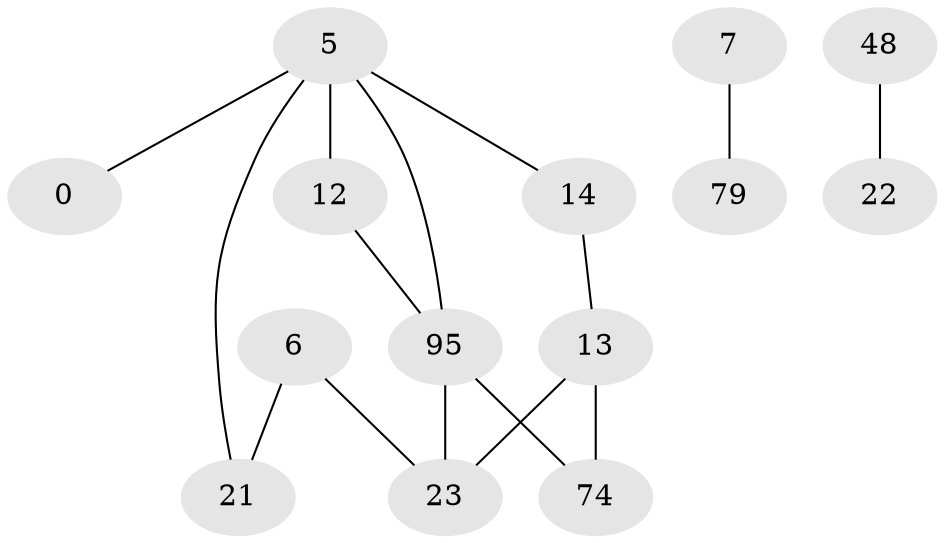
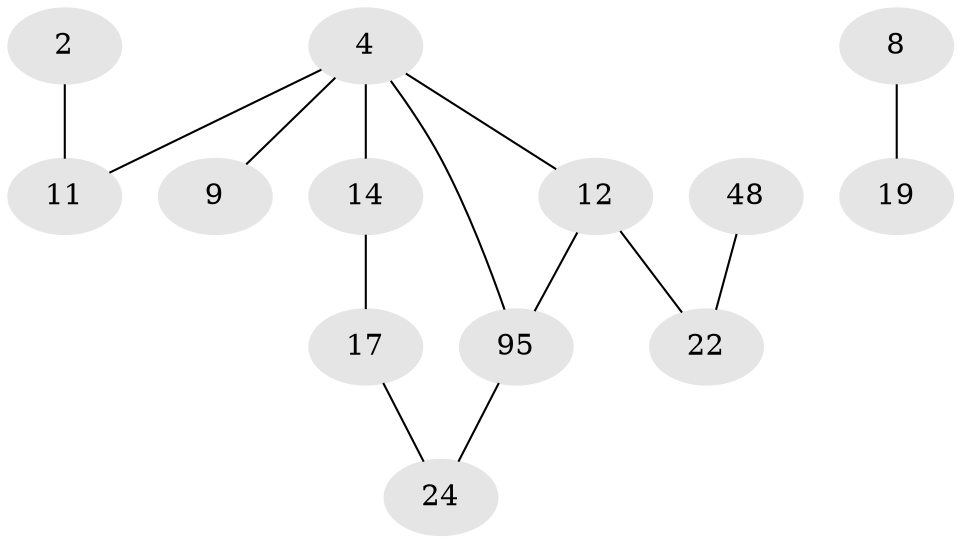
(330, 46) -> (366, 46)
(730, 46) -> (897, 46)
(65, 196) -> (215, 196)
(730, 196) -> (897, 196)
none -> (651, 272)
(295, 347) -> (65, 46)
(596, 347) -> (366, 347)
(238, 497) -> (65, 196)
(445, 497) -> none
(596, 497) -> (441, 497)
